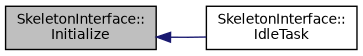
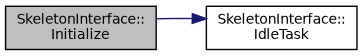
(189, 37) -> (174, 18)
